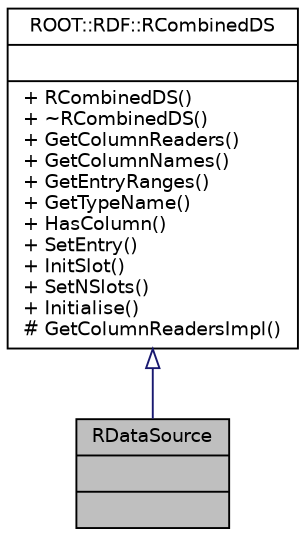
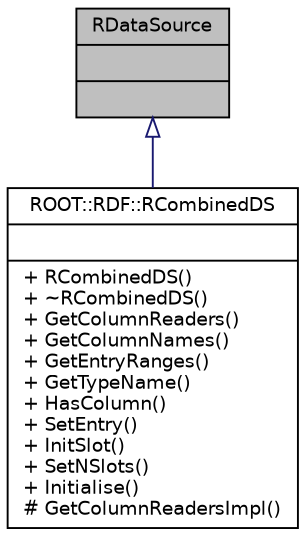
(153, 393) -> (153, 162)
